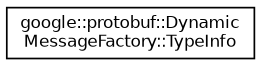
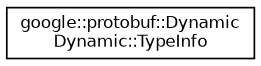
(131, 33) -> (131, 33)
